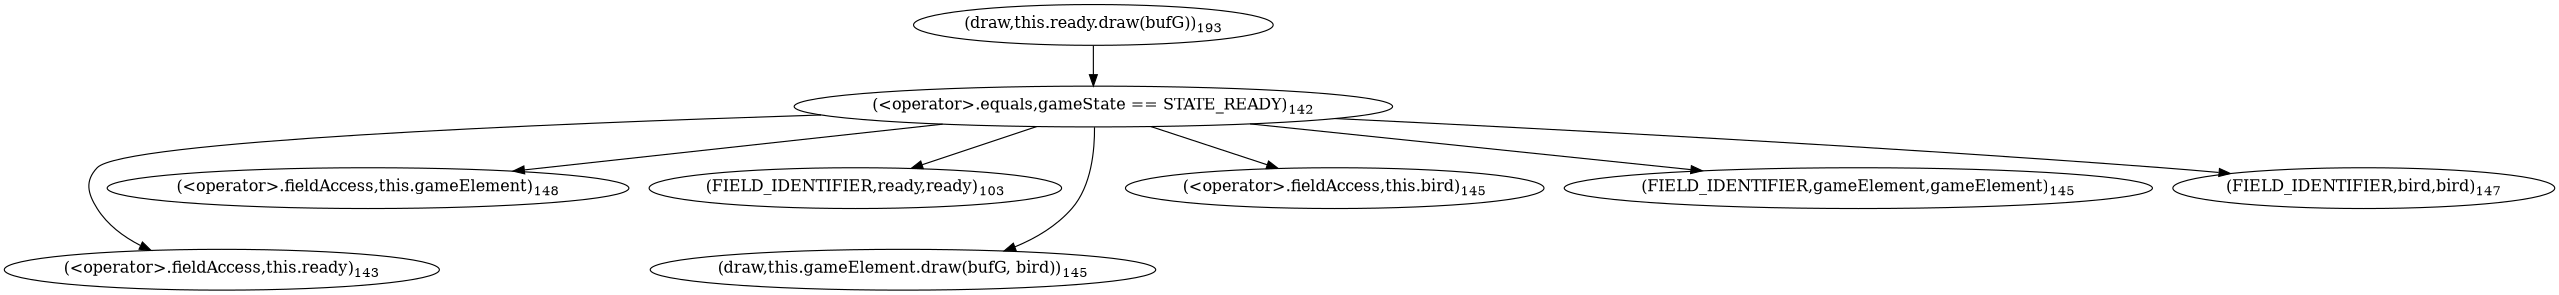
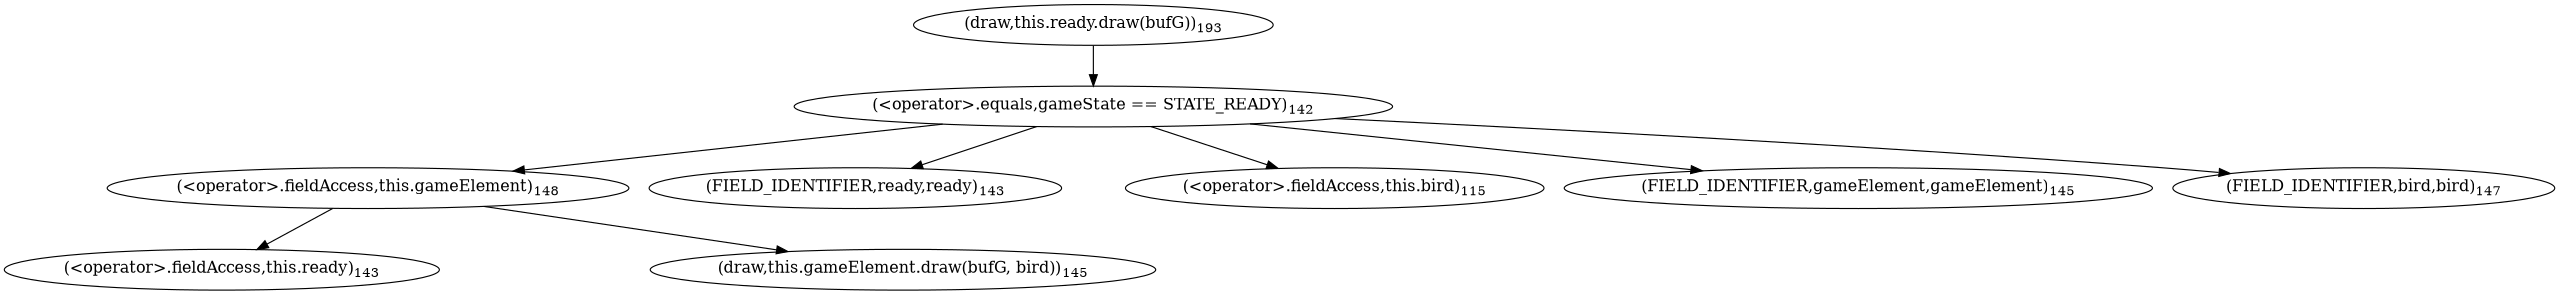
(407, 132) -> (300, 226)
(992, 186) -> (992, 186)
(1474, 186) -> (1474, 186)
(1077, 202) -> (630, 228)
